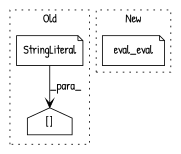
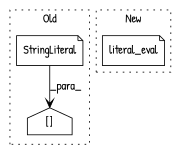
(133, 51) -> (133, 51)
